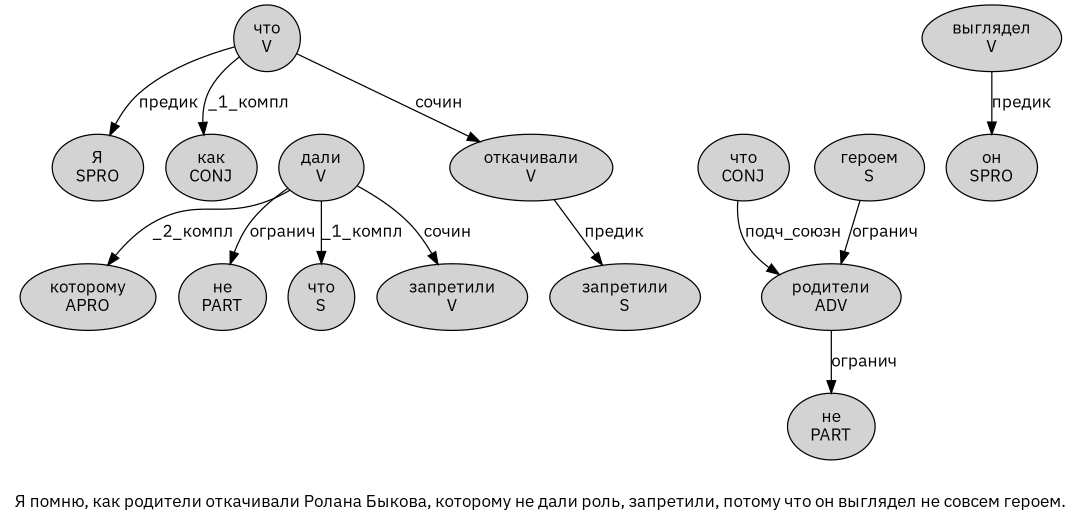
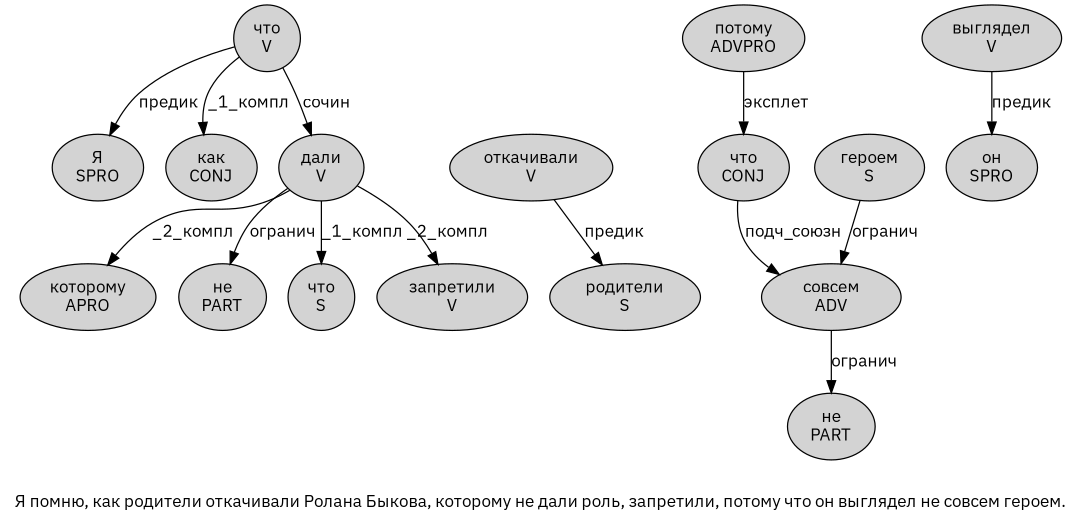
none -> (744, 38)
(383, 95) -> (296, 95)
(448, 232) -> (448, 232)
(625, 297) -> (625, 297)
(831, 297) -> (831, 297)
